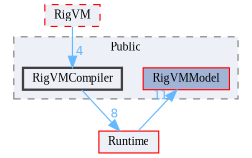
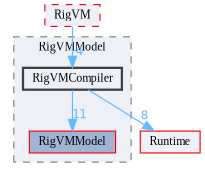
(126, 48) -> (72, 48)
(153, 115) -> (72, 105)
